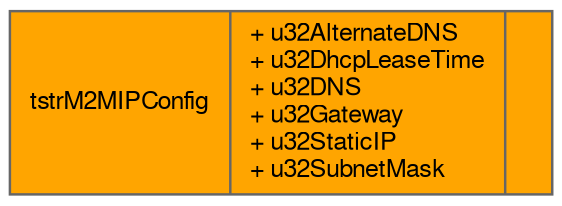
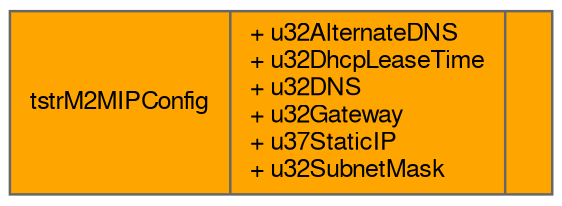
(324, 142) -> (324, 142)
